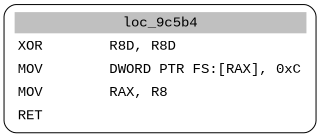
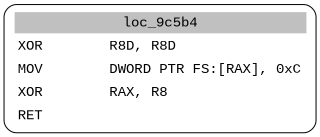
(93, 92) -> (93, 92)
